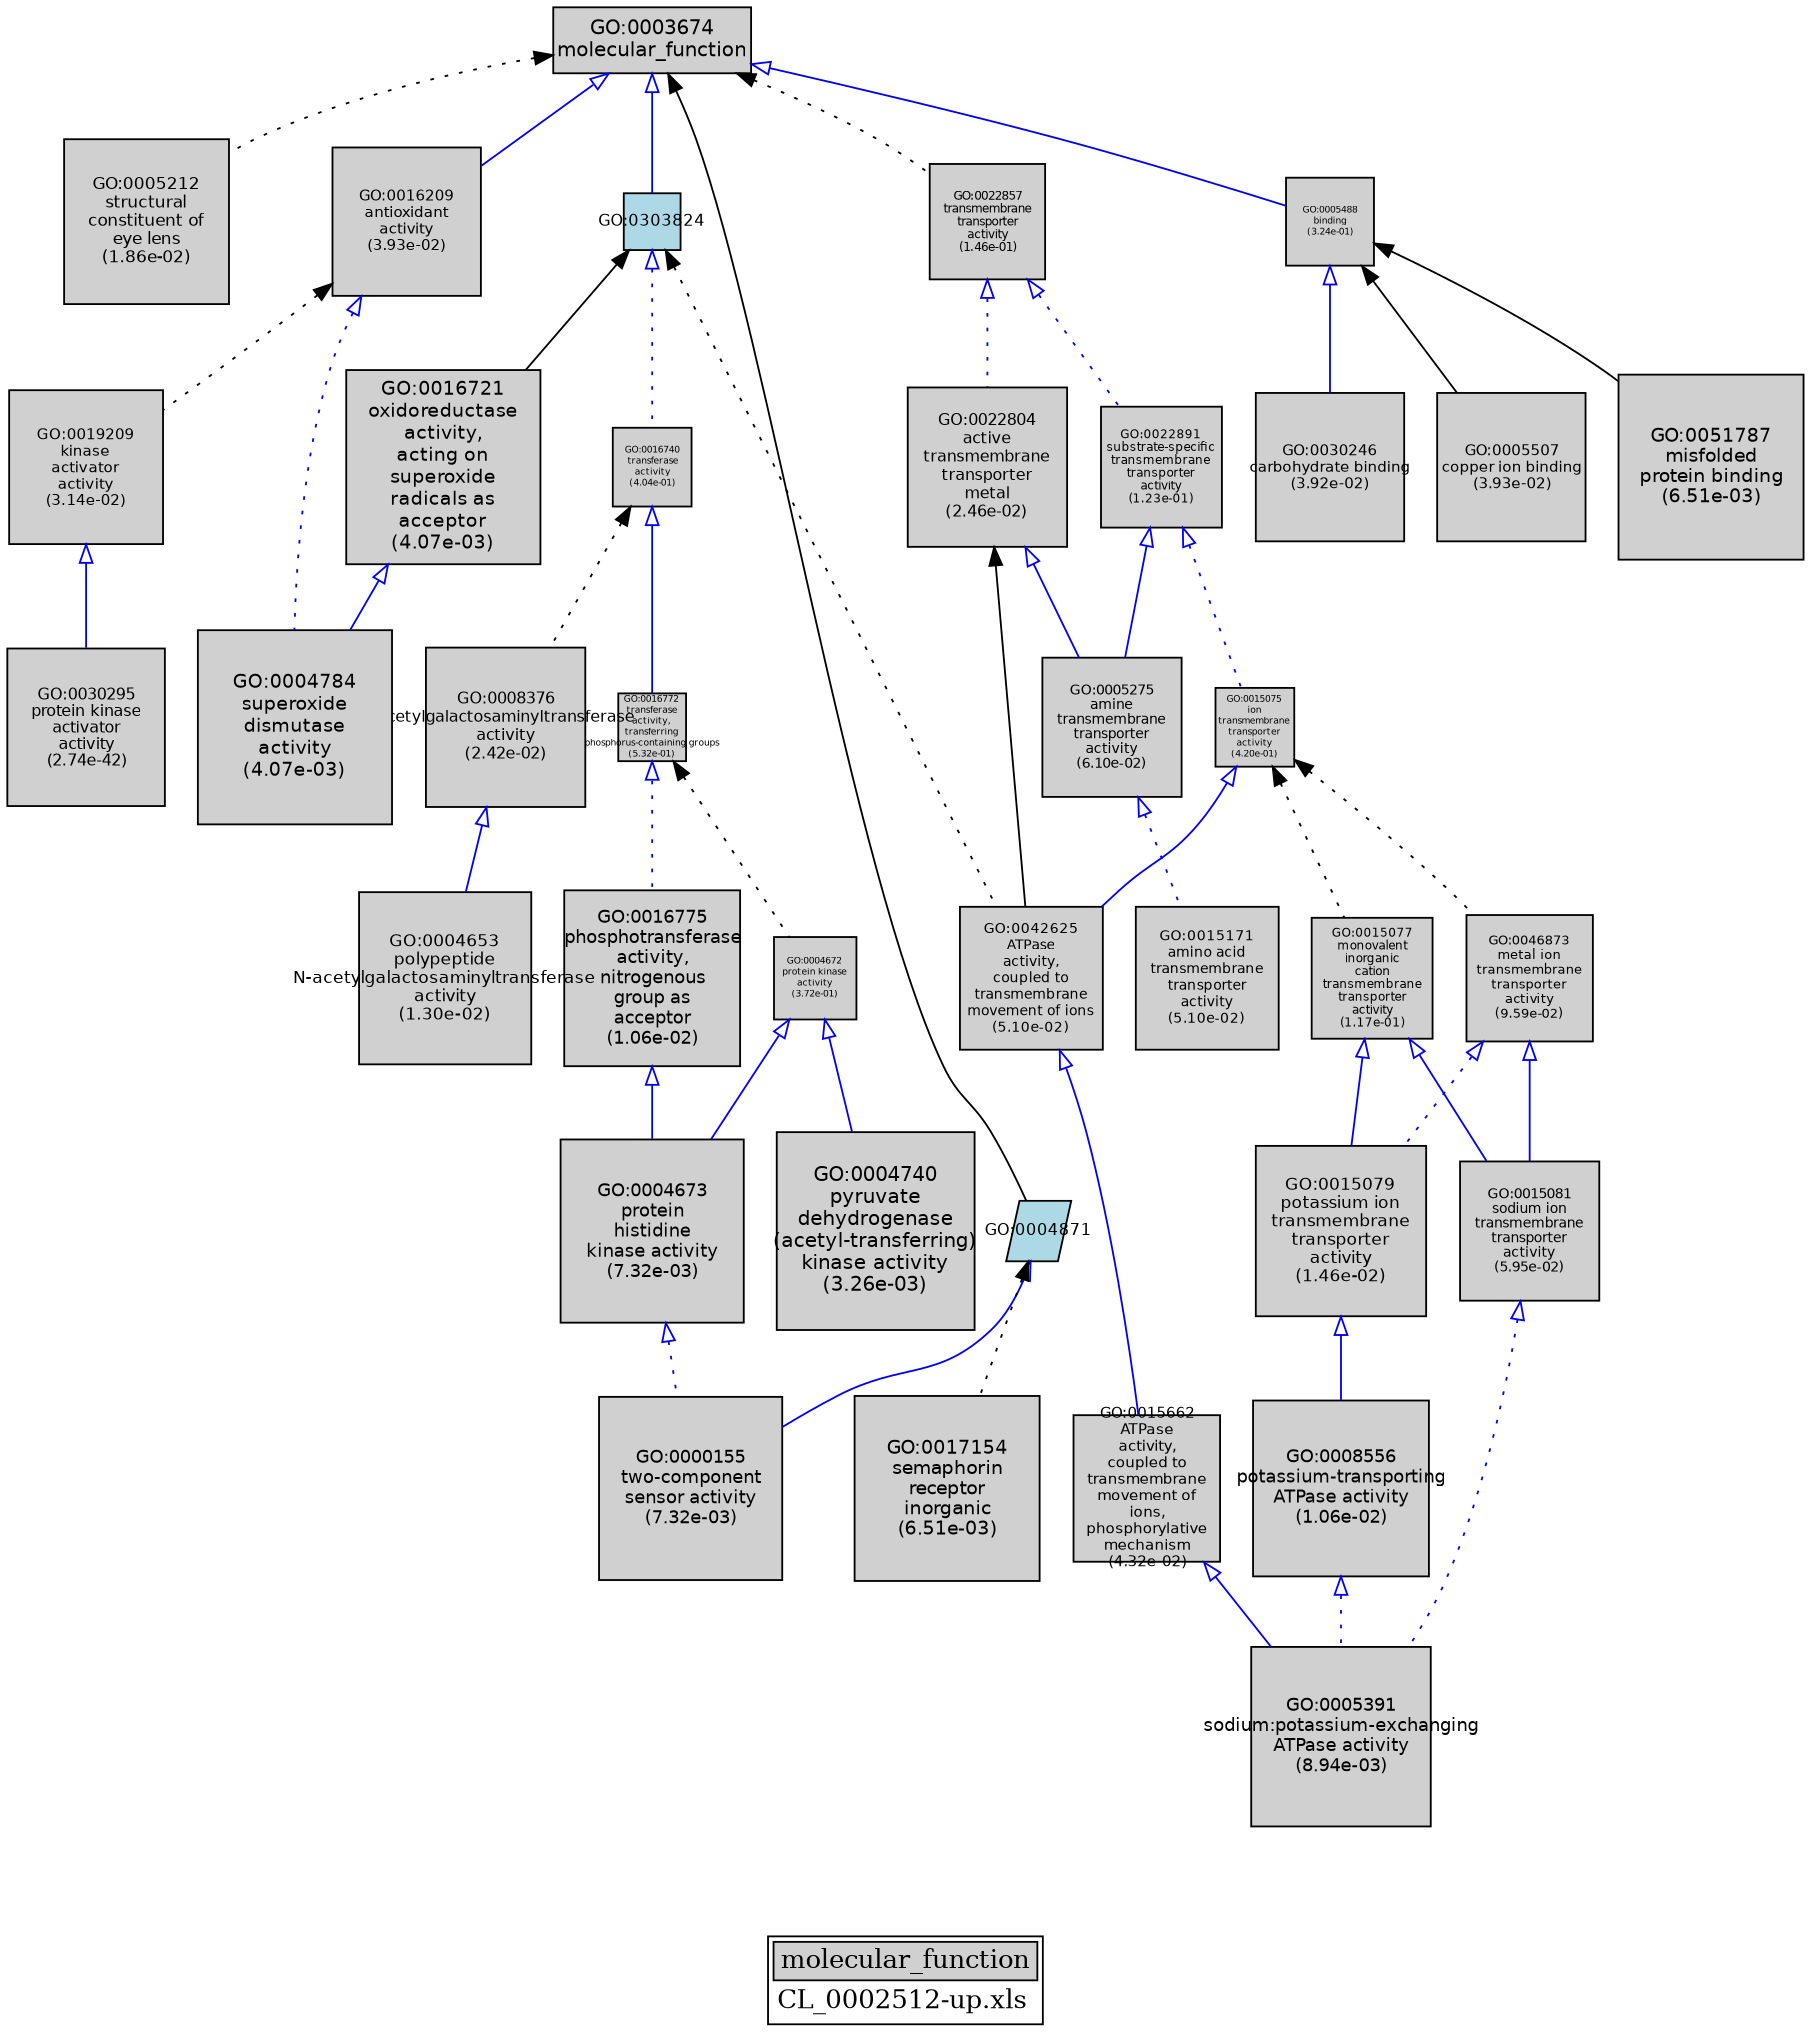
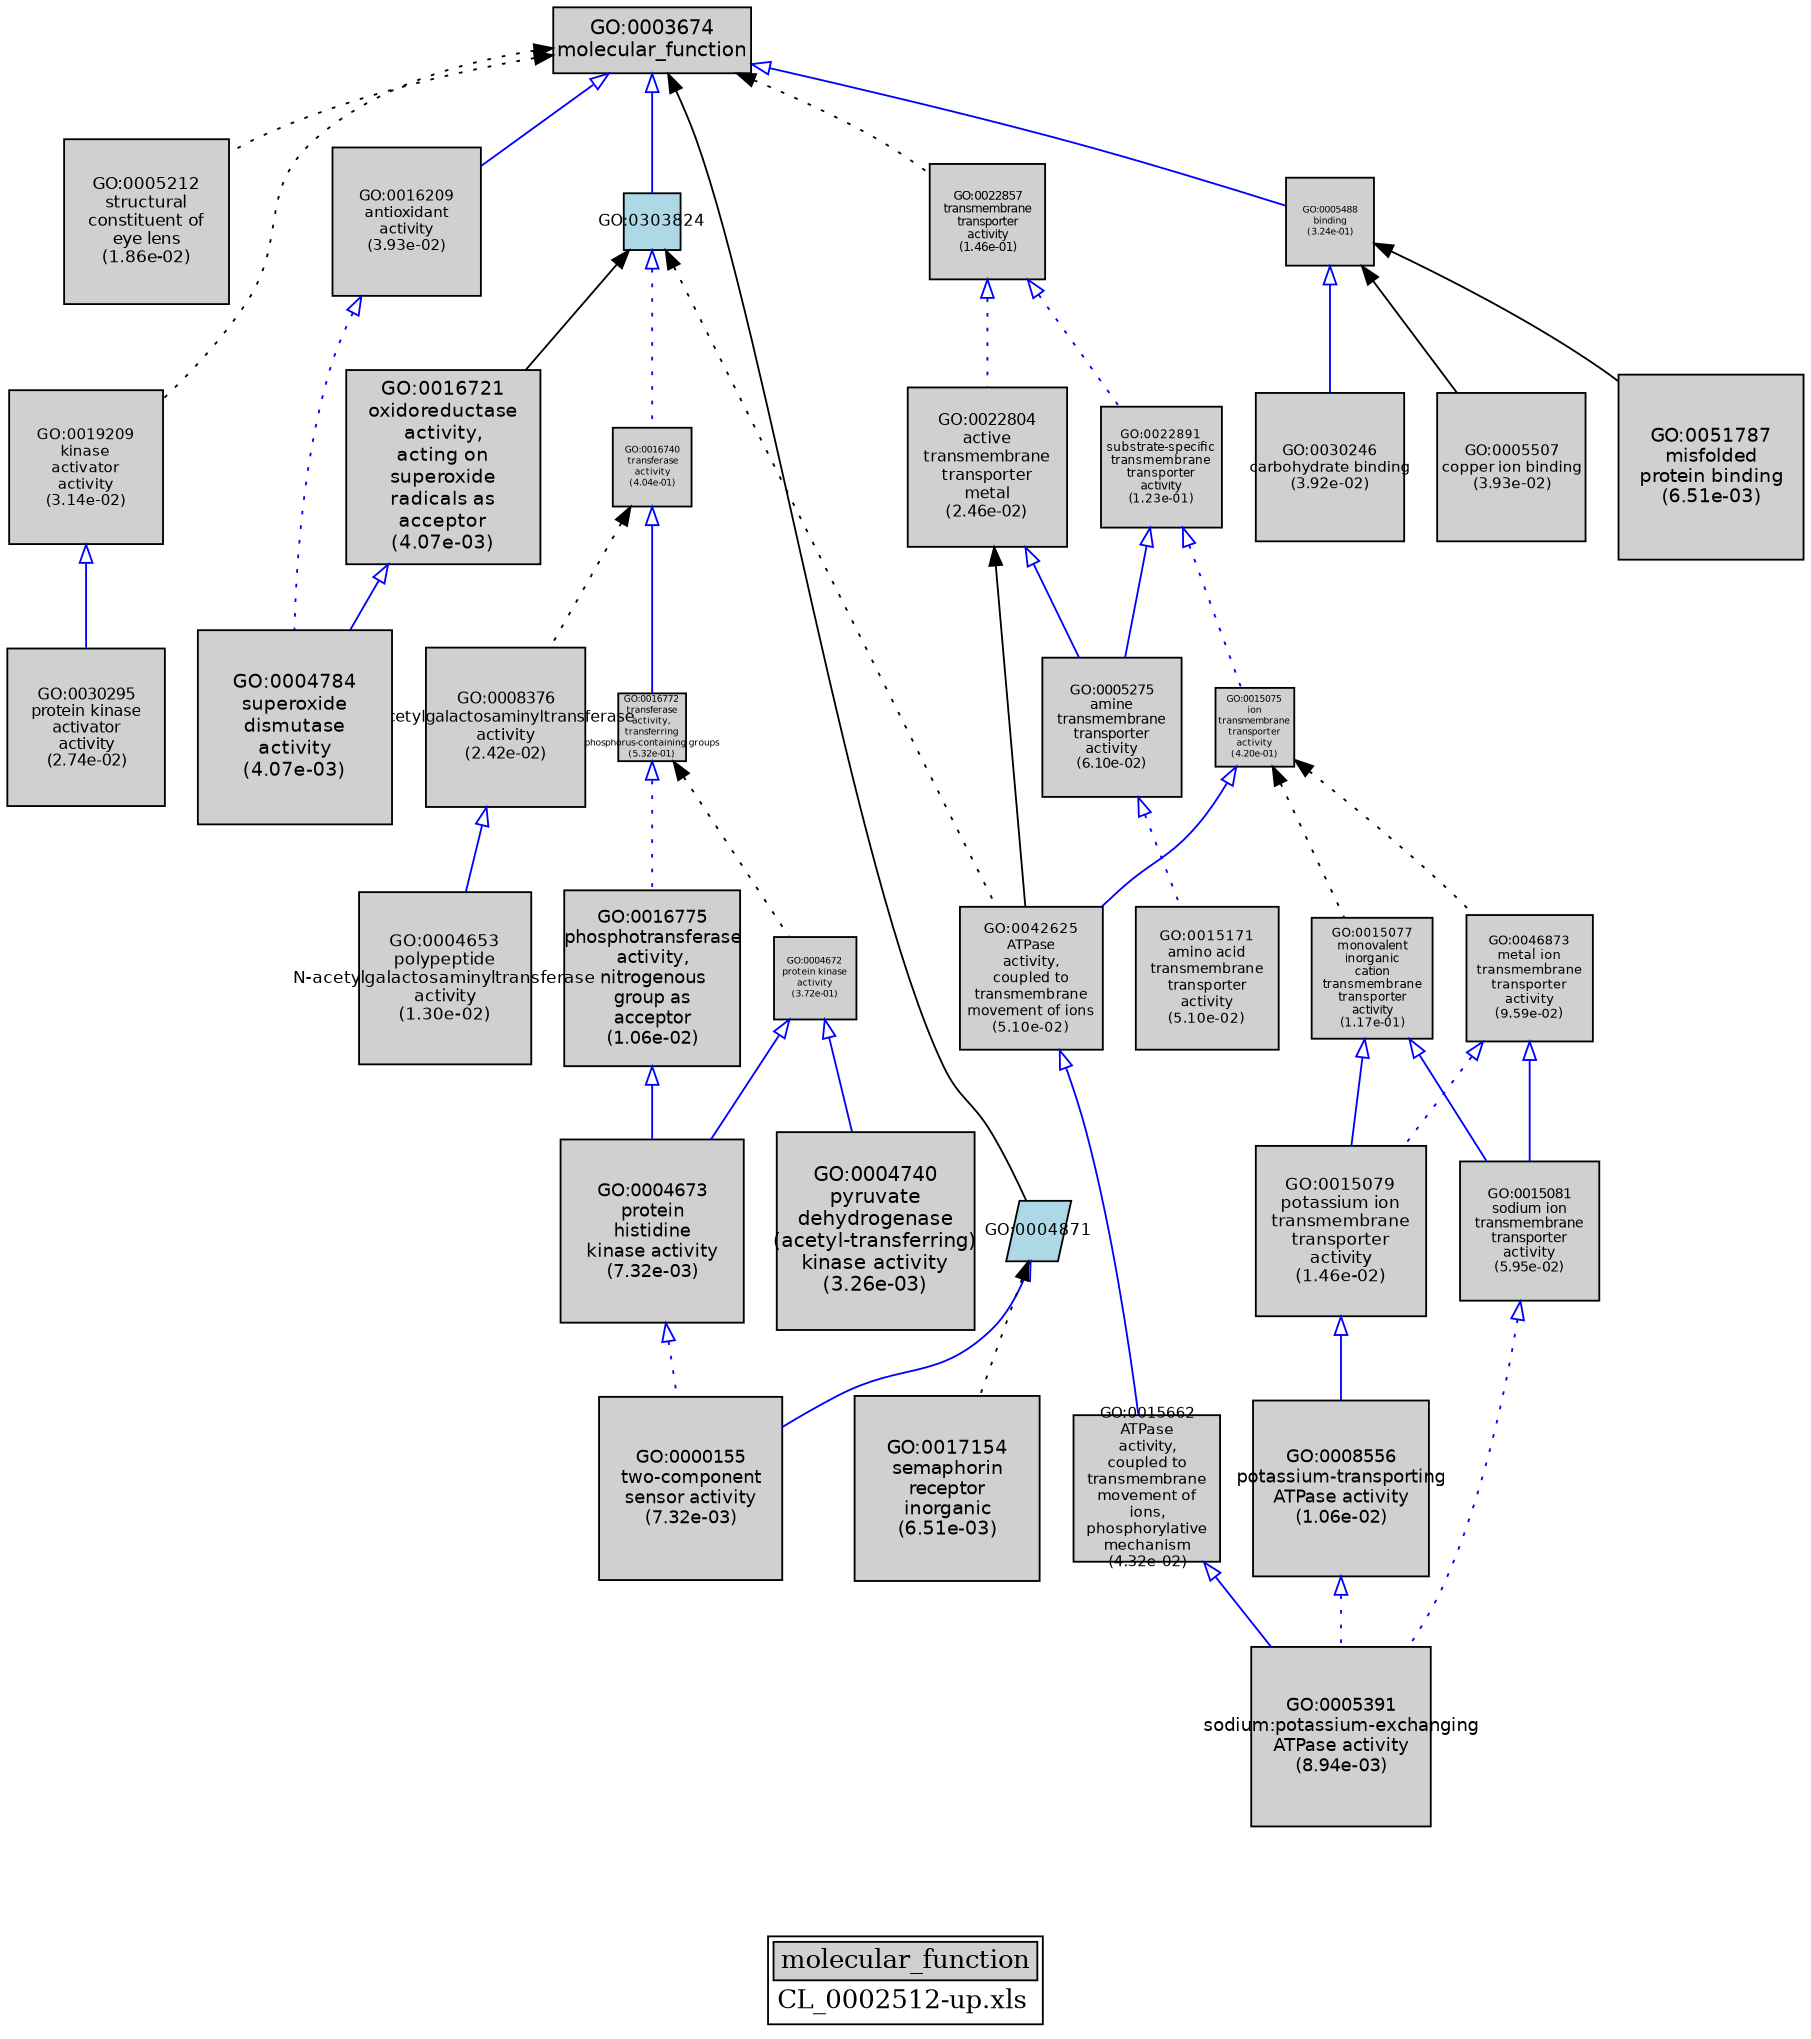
(241, 353) -> (293, 165)
(87, 761) -> (87, 761)
